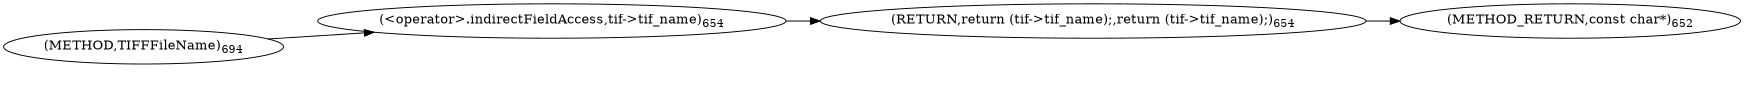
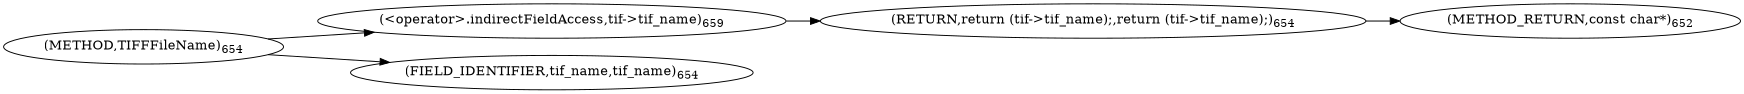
(713, 20) -> (713, 20)
(232, 45) -> (232, 45)
none -> (552, 73)
